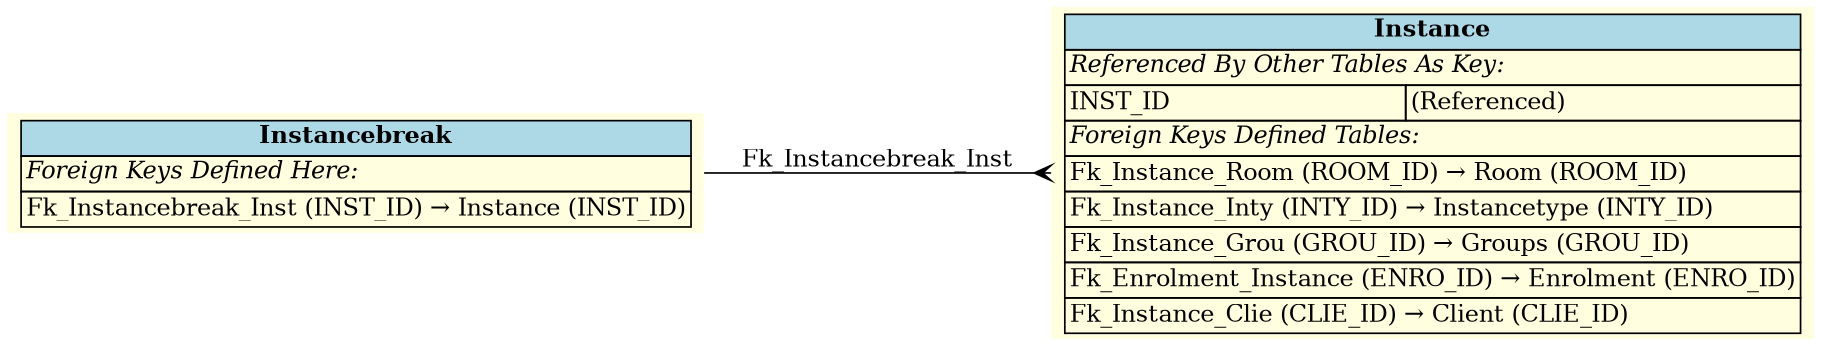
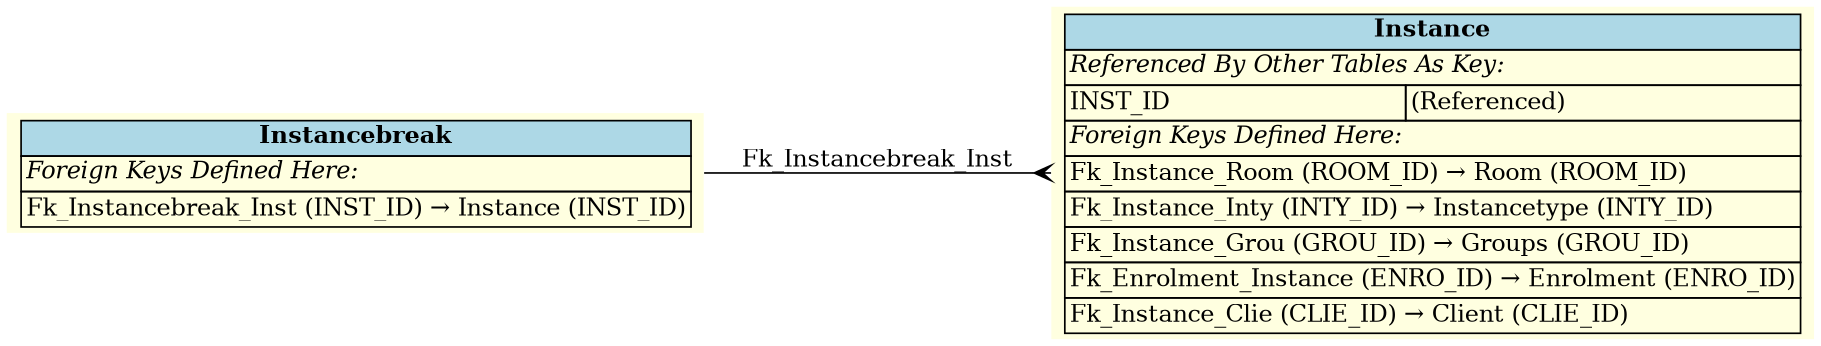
(1245, 136) -> (1236, 136)
